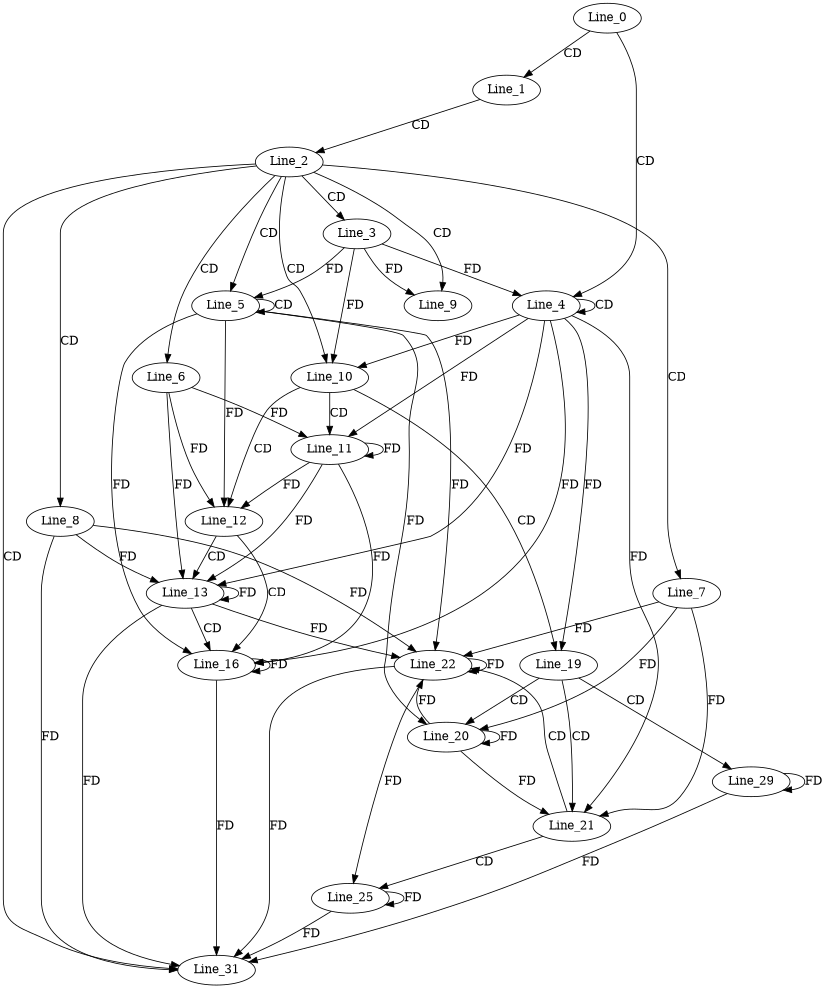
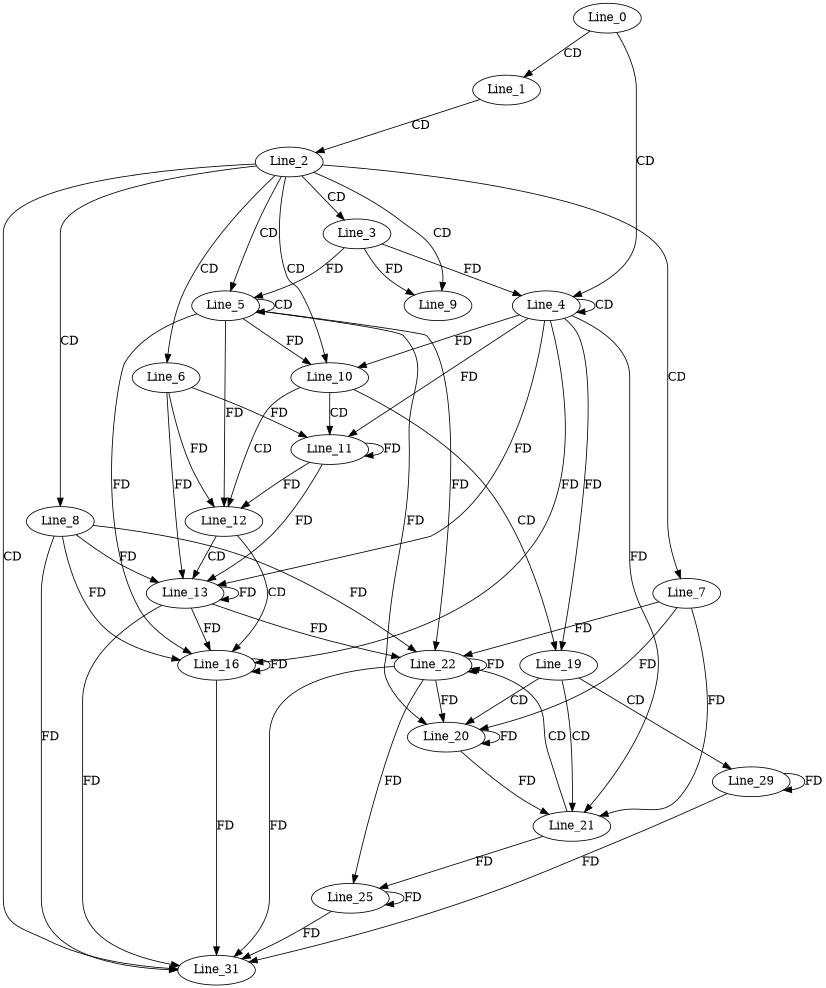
(344, 302) -> (273, 339)
(369, 593) -> (95, 618)
(212, 629) -> (212, 629)
(418, 707) -> (439, 697)
(484, 862) -> (484, 862)
